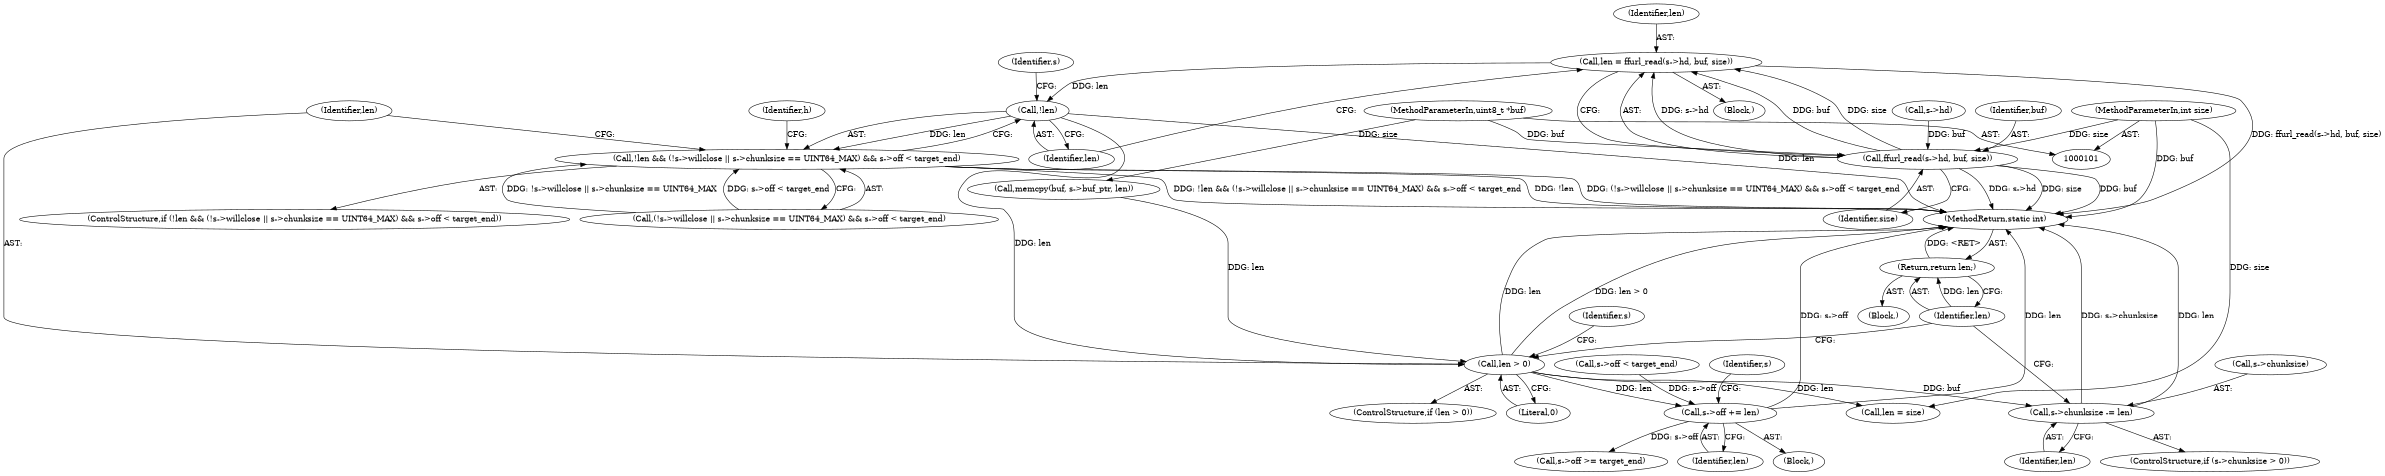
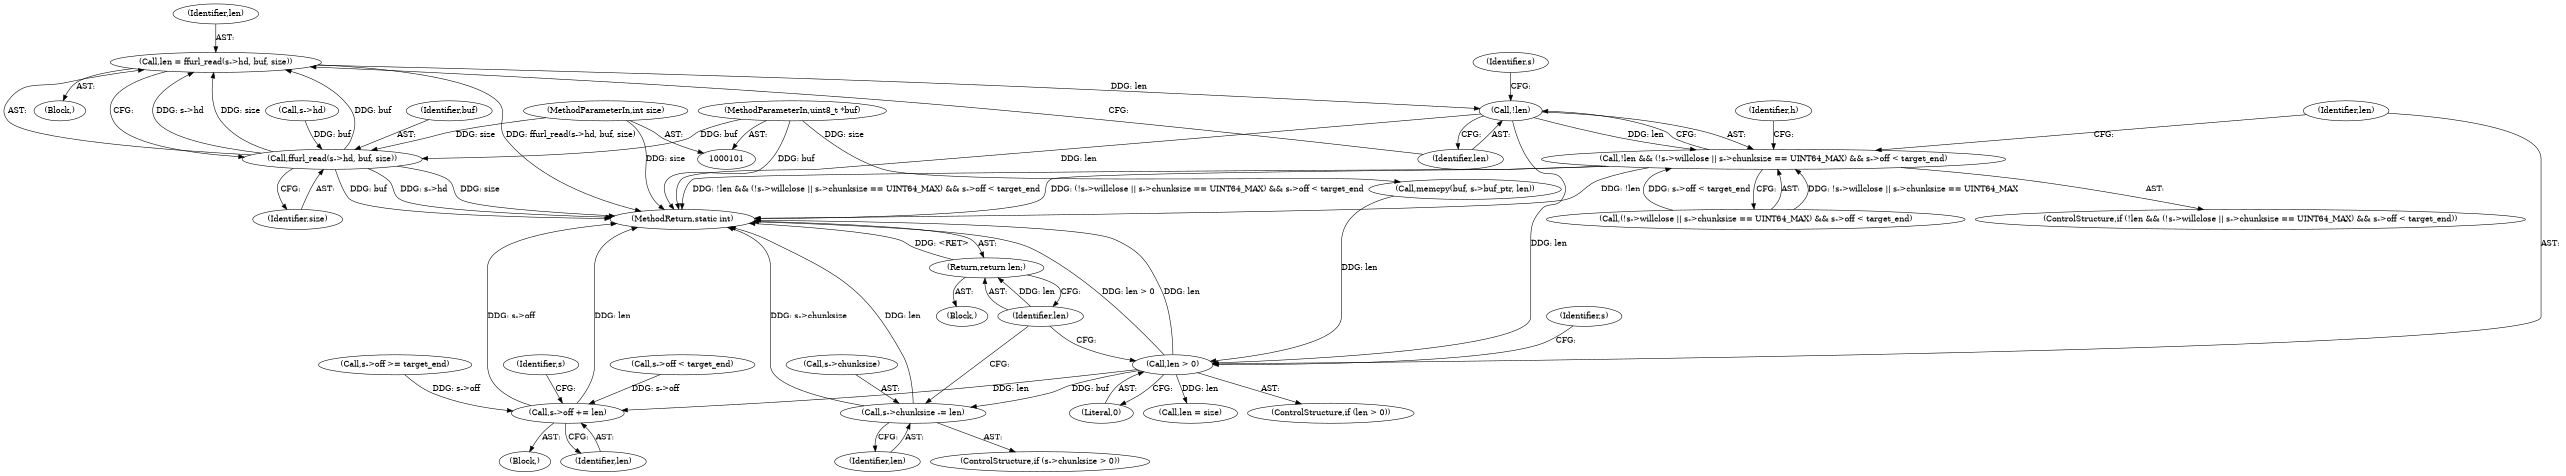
(2175, 159) -> (666, 159)
none -> (767, 164)
(2198, 360) -> none
(1651, 433) -> (453, 400)
